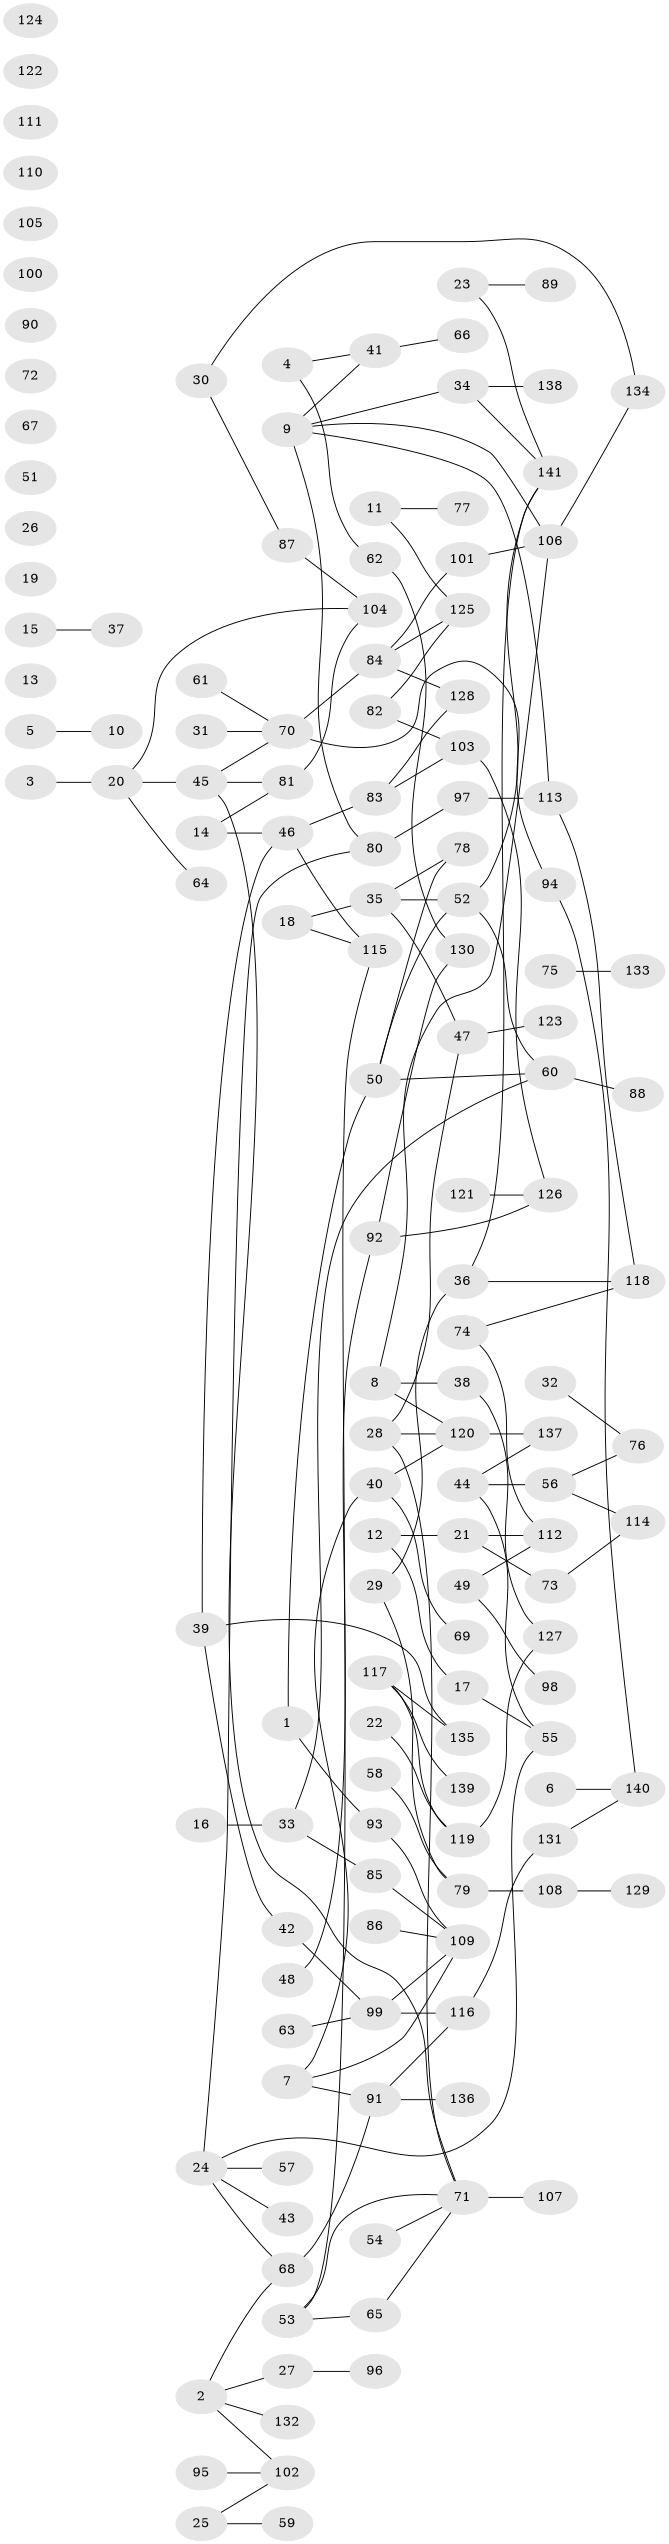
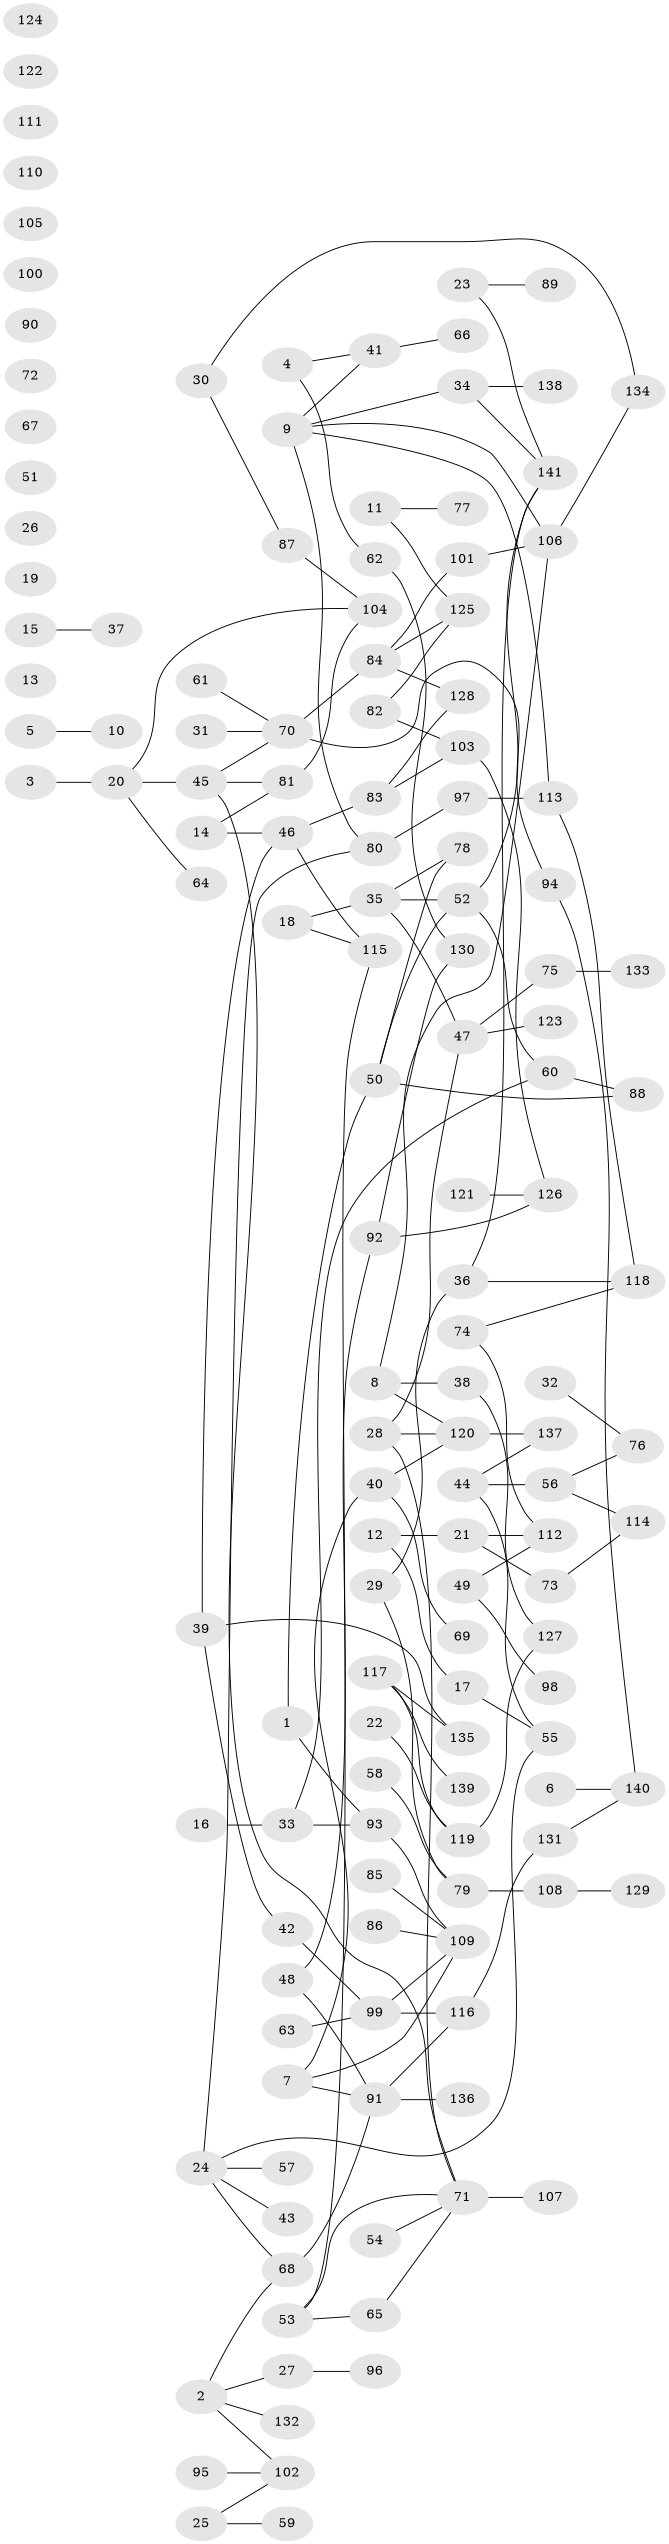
none -> (497, 1011)
(463, 1077) -> (511, 1097)
(331, 1850) -> (332, 1825)
none -> (334, 2032)
